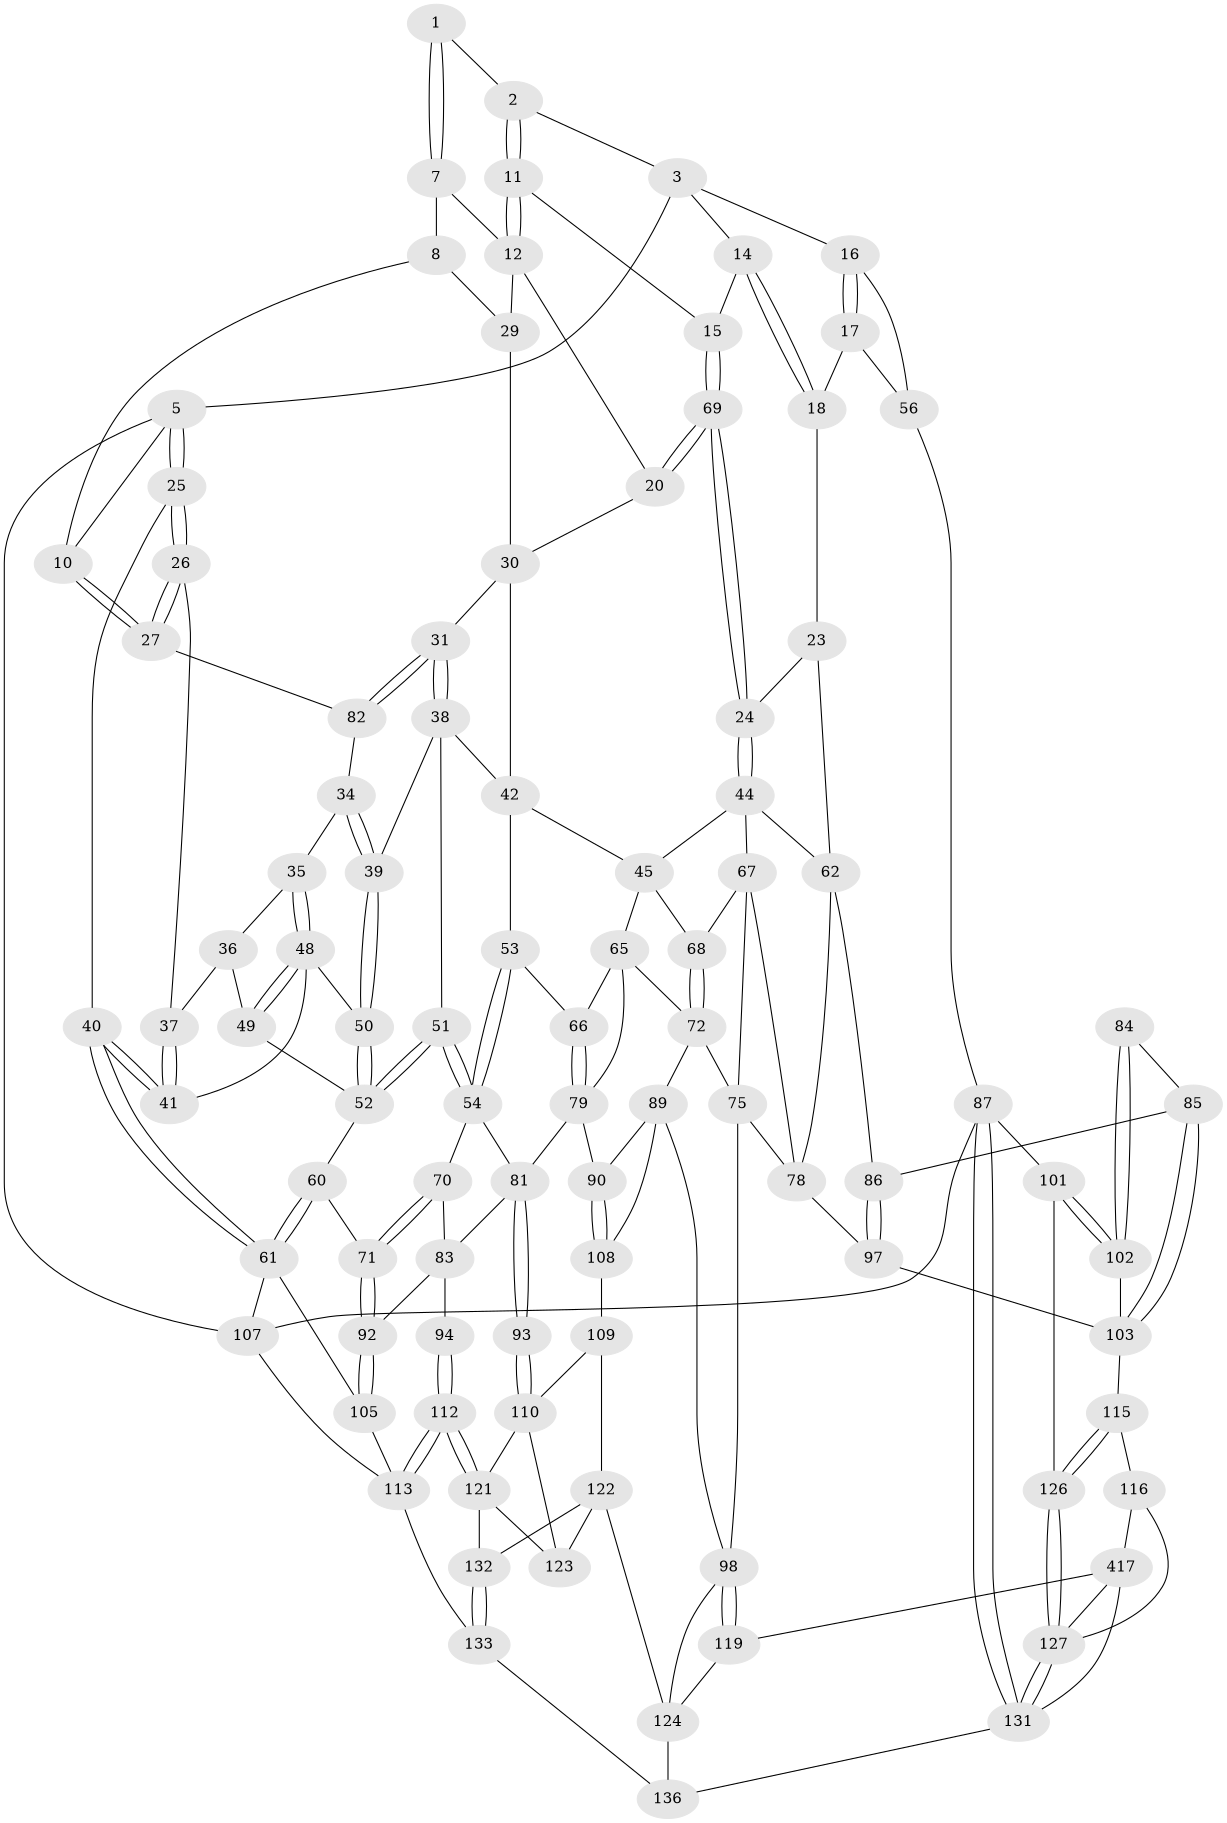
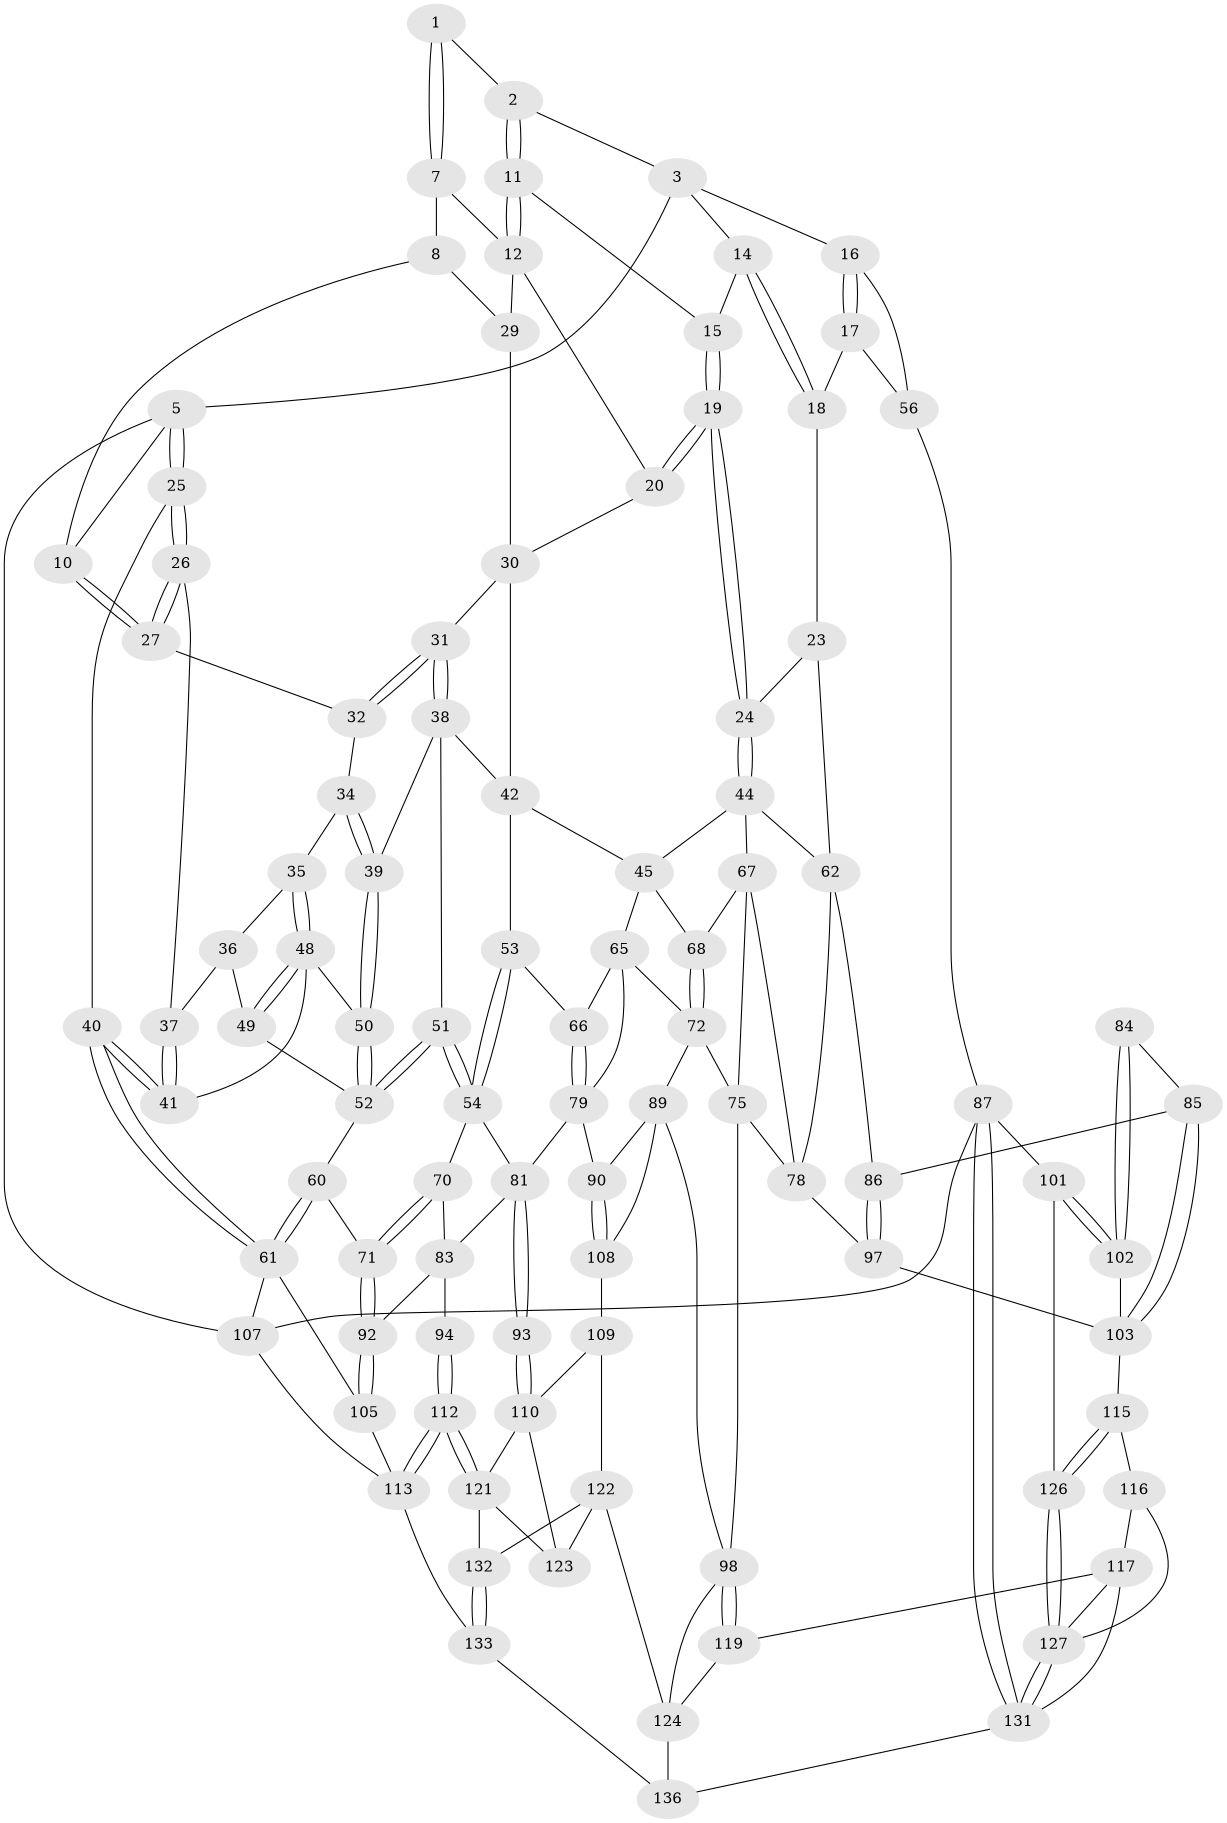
(713, 410) -> (713, 410)
(357, 718) -> (357, 718)
(1122, 1568) -> (1122, 1568)
